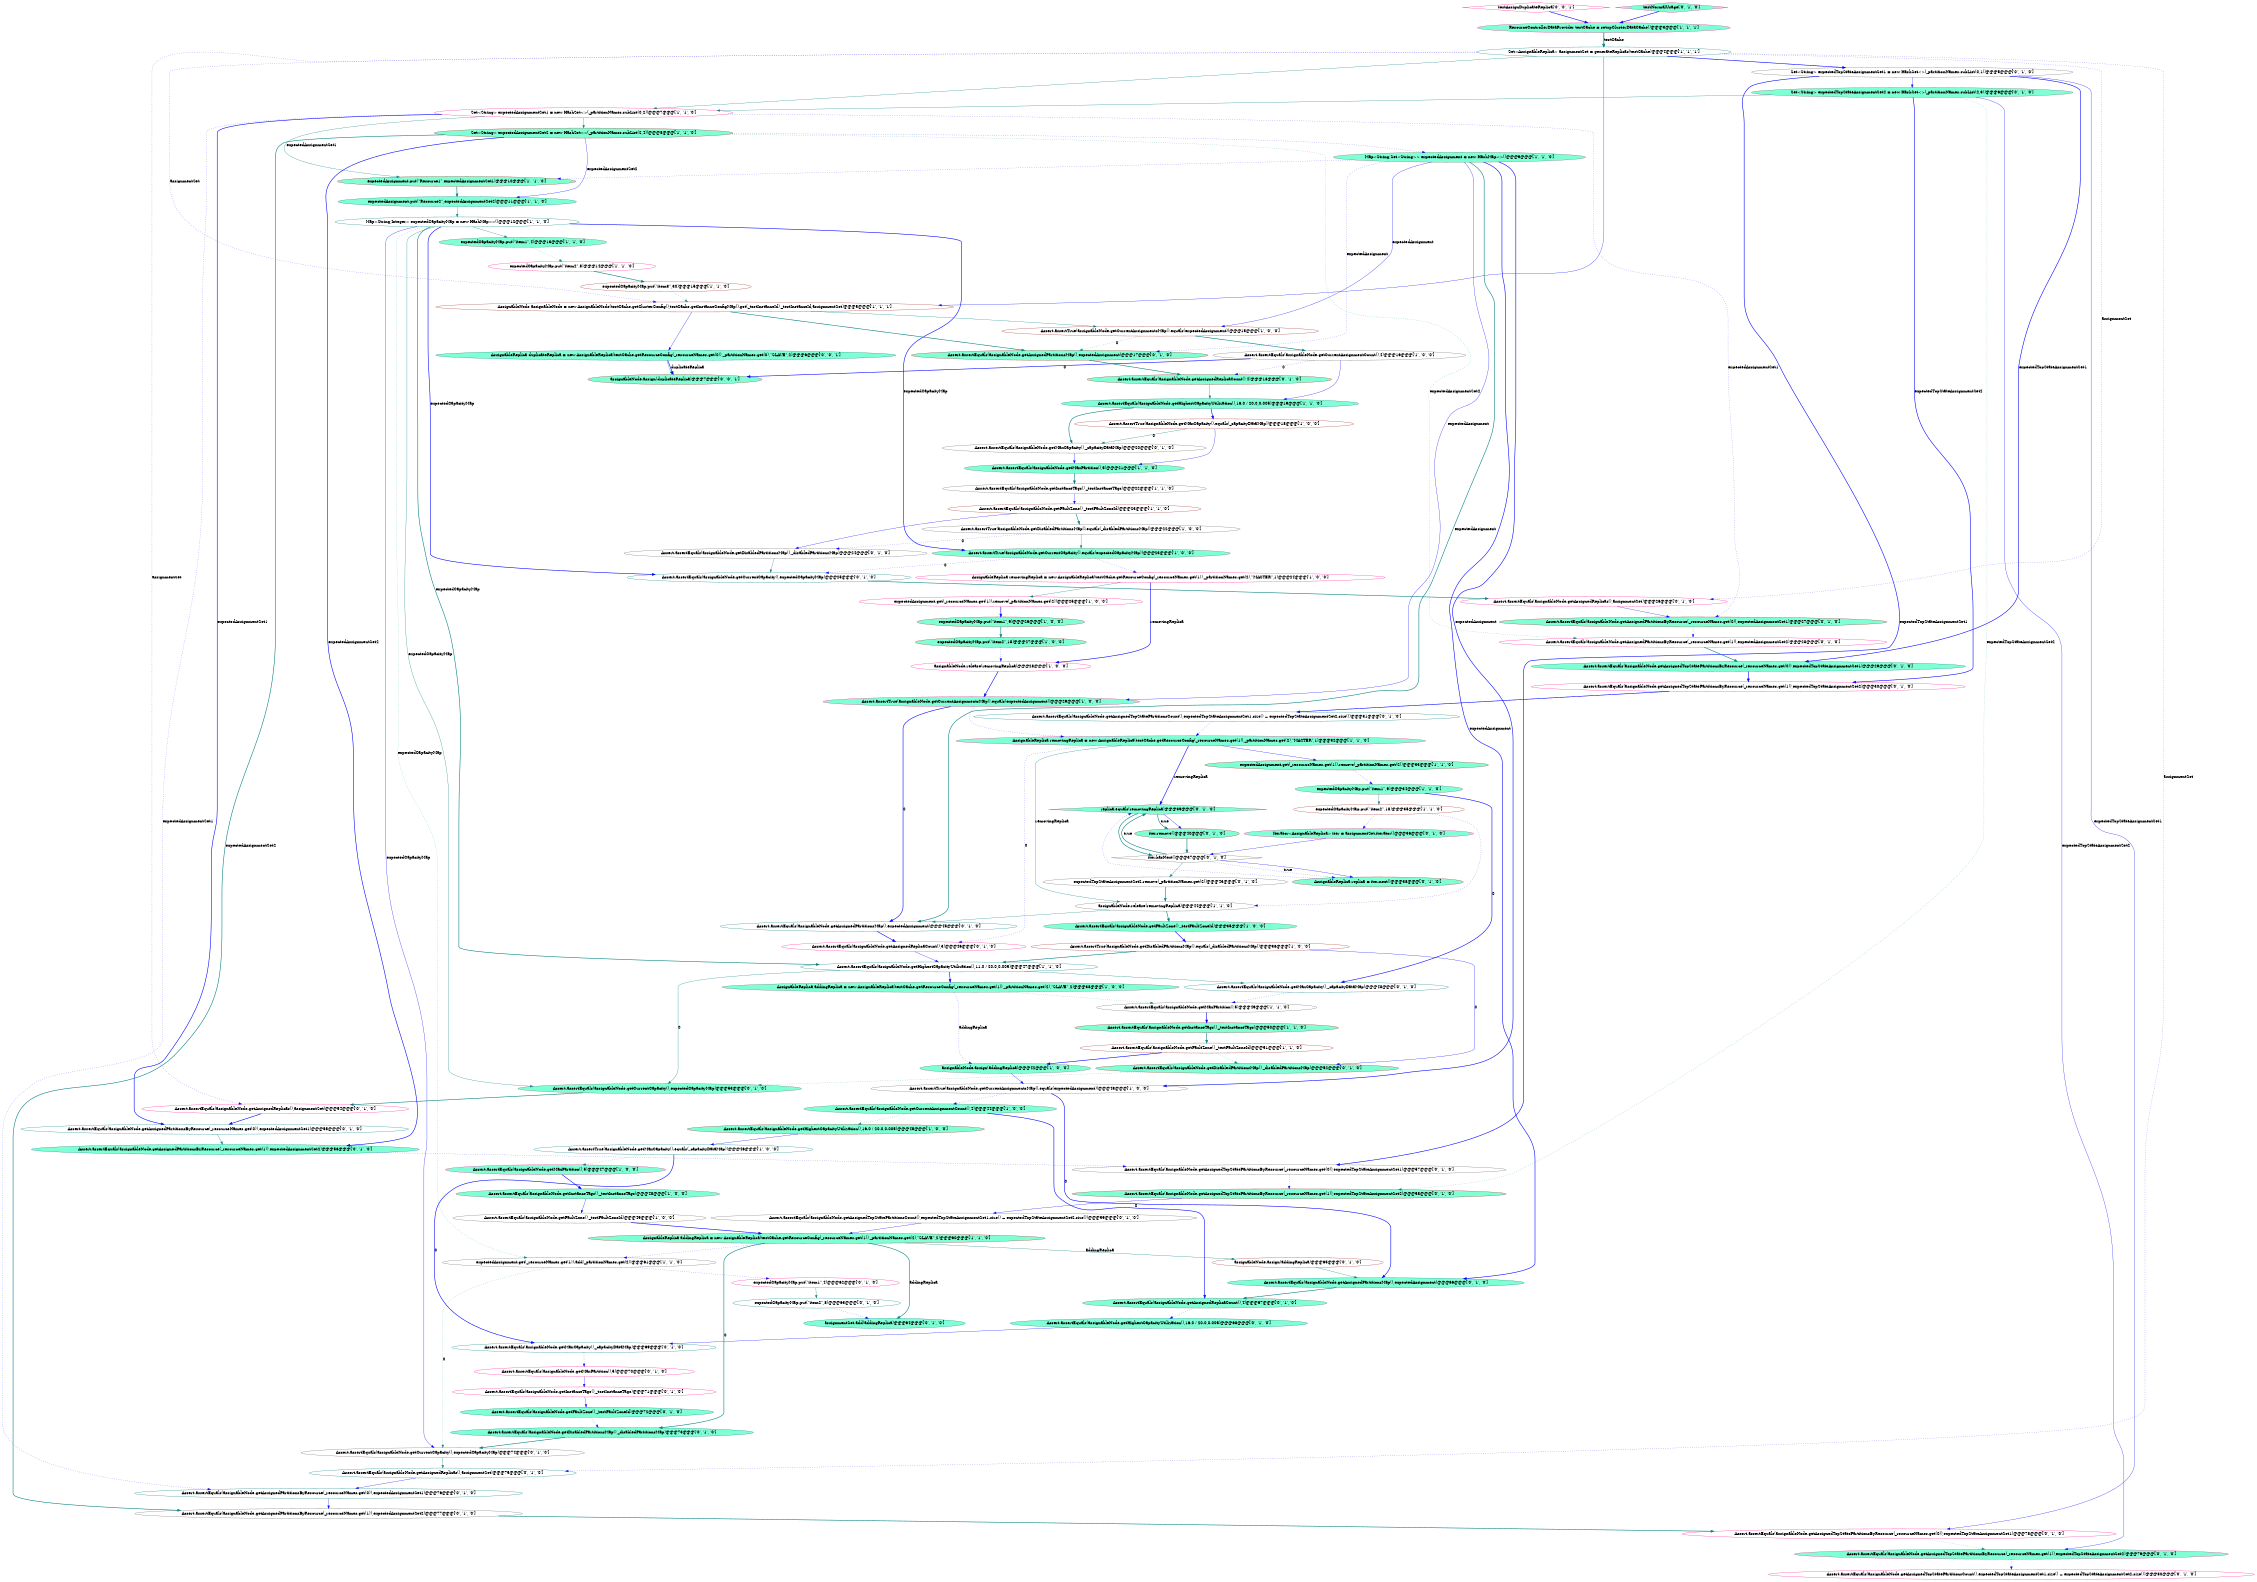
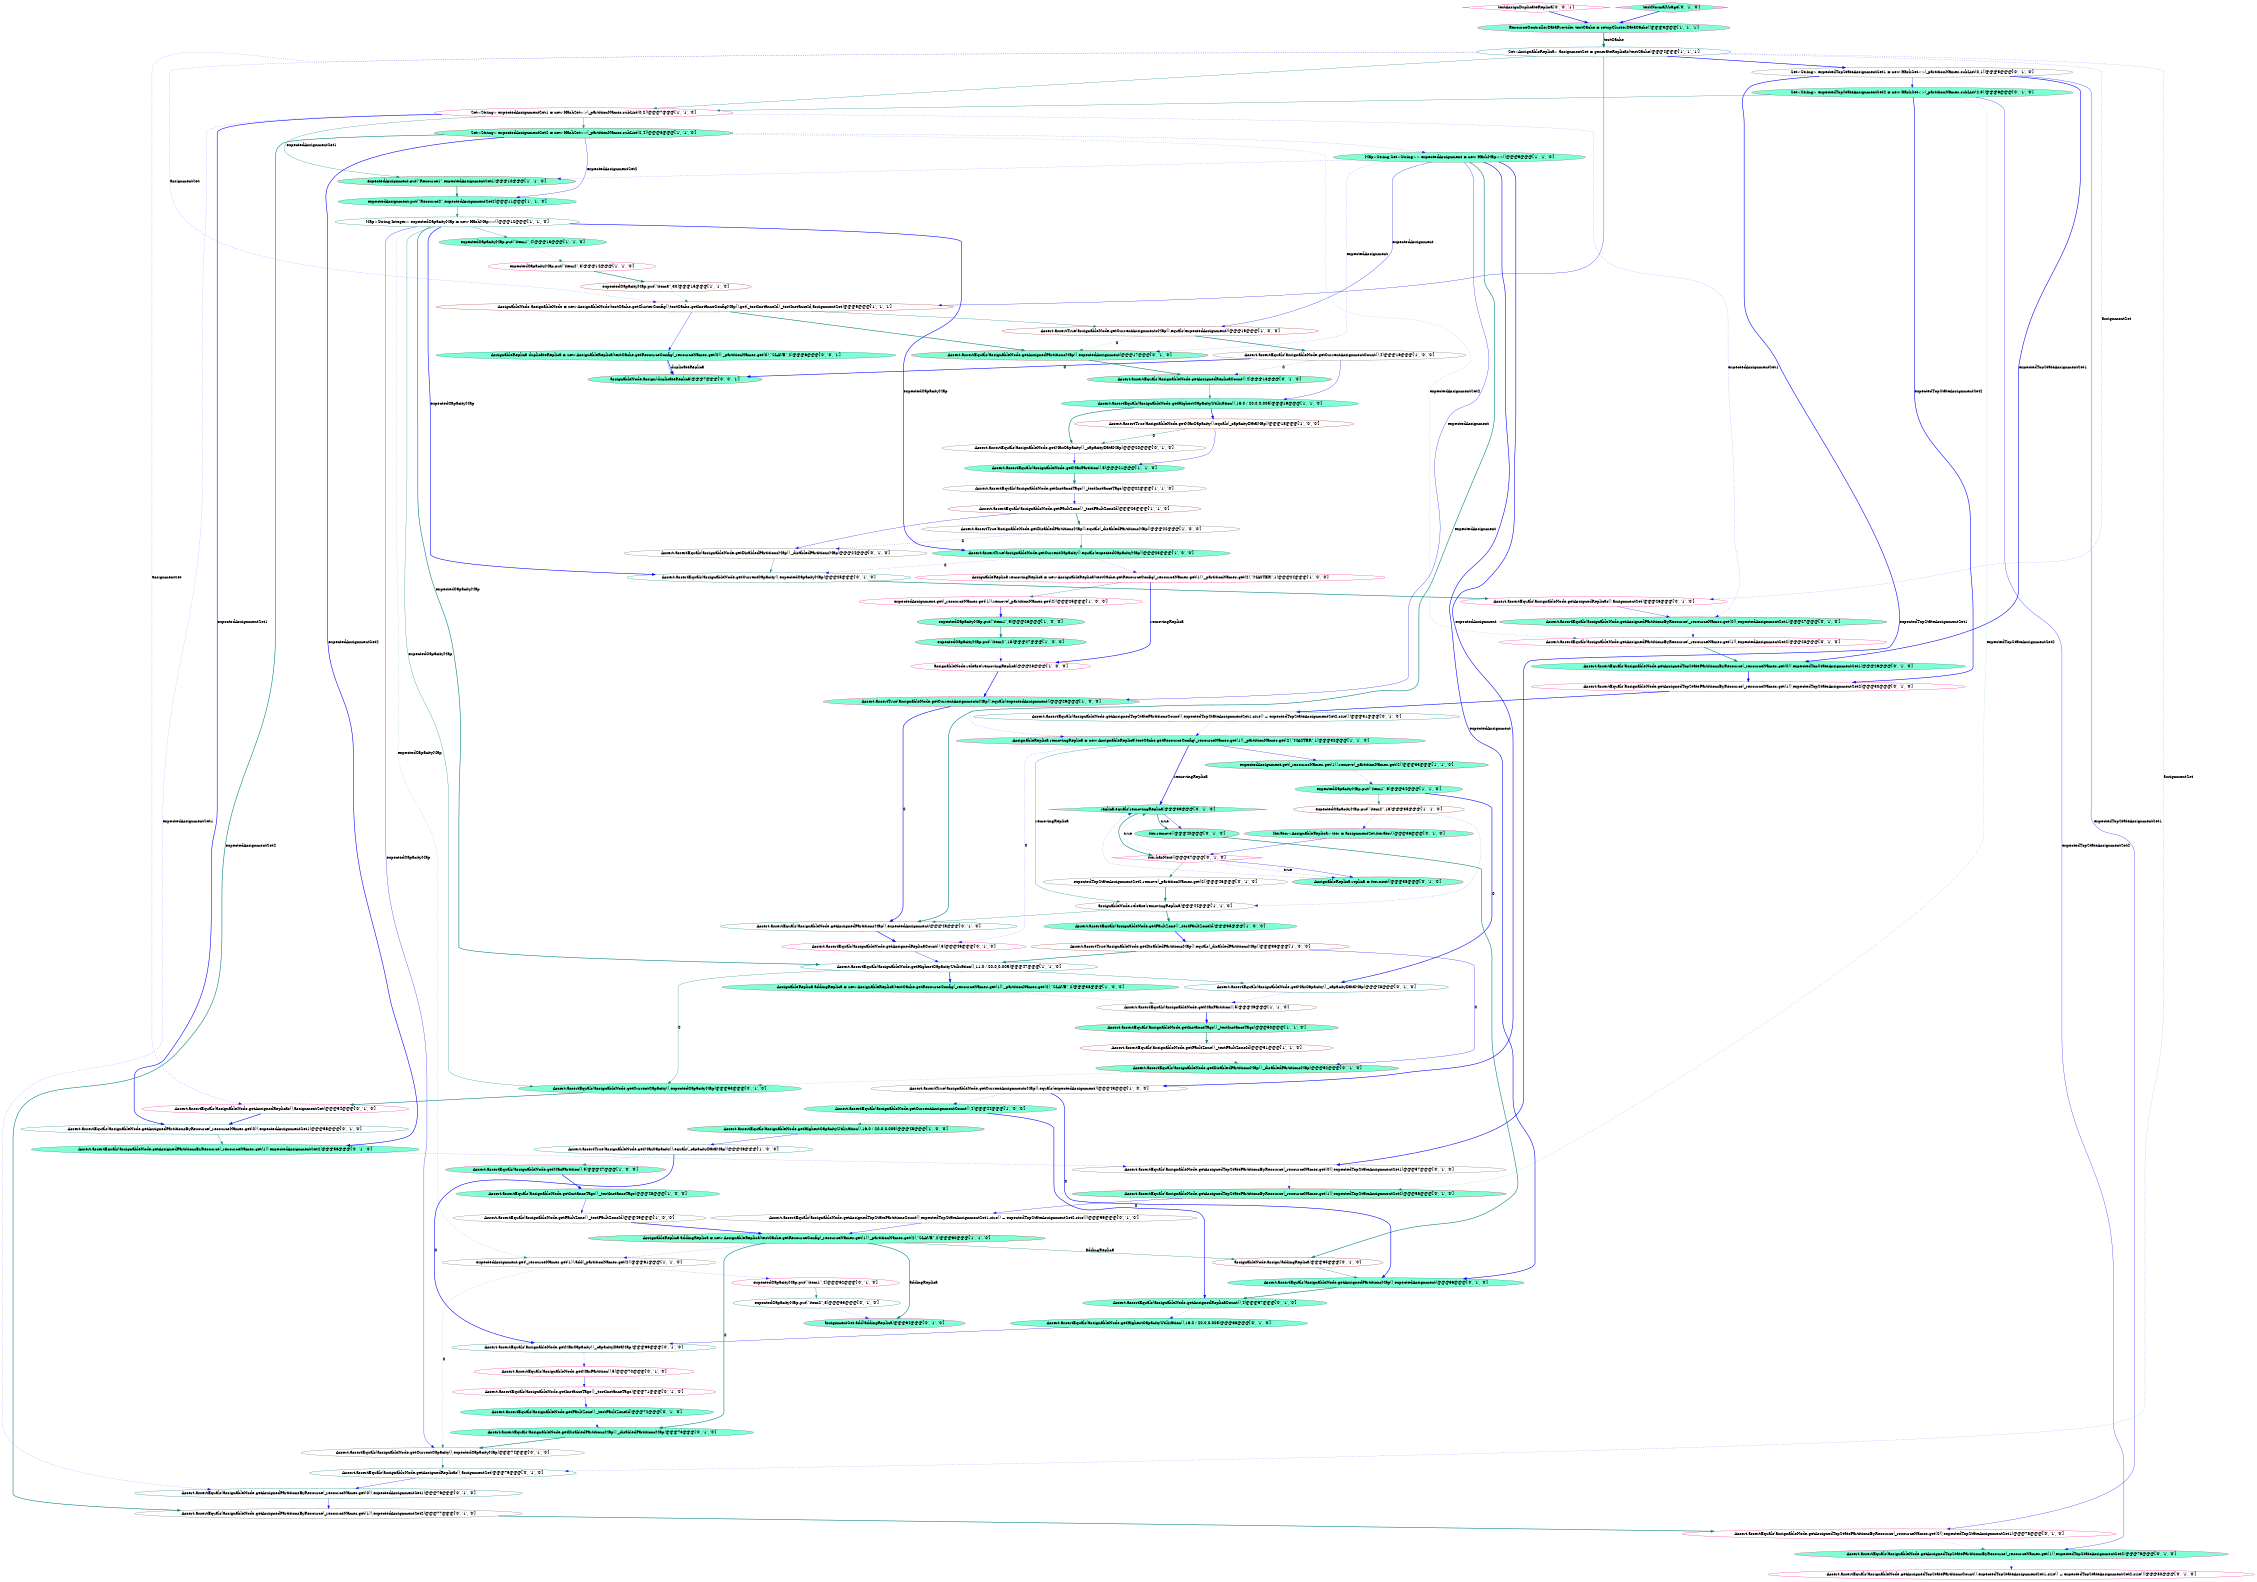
(1128, 842) -> (1128, 842)
(1187, 844) -> (1492, 1008)
(1187, 858) -> (1187, 858)
(1005, 1068) -> none
(884, 1323) -> (884, 1323)
